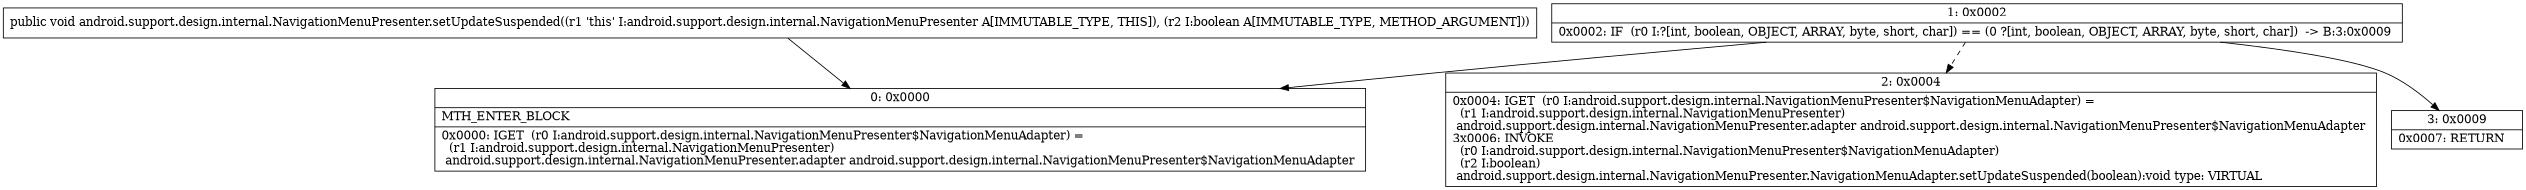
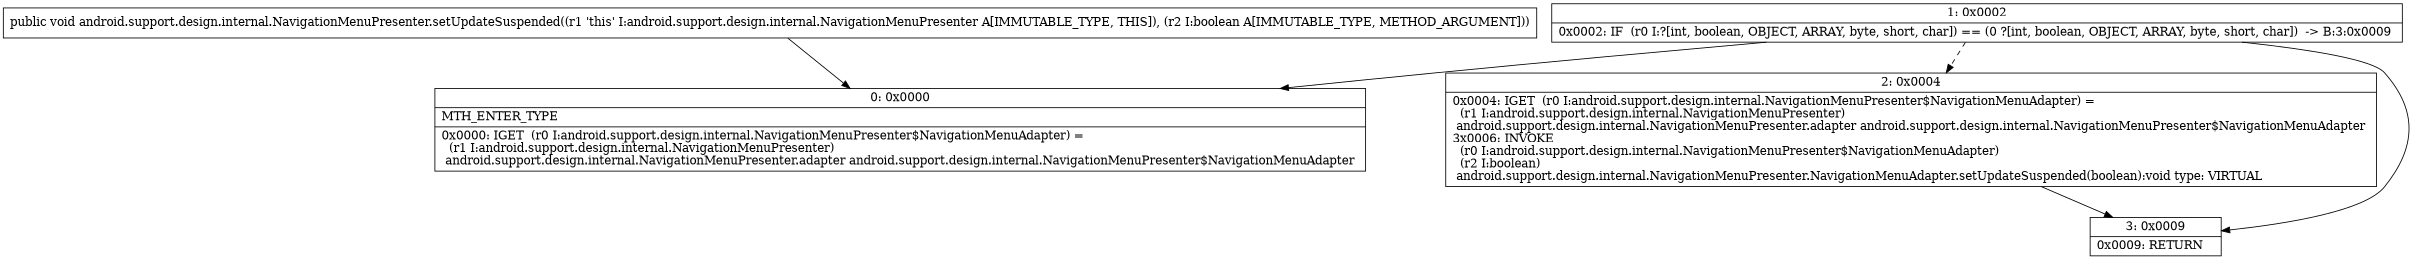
(506, 117) -> (500, 117)
(2457, 139) -> (2156, 246)
none -> (2073, 200)
